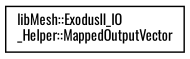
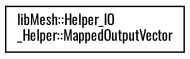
(95, 29) -> (95, 29)
